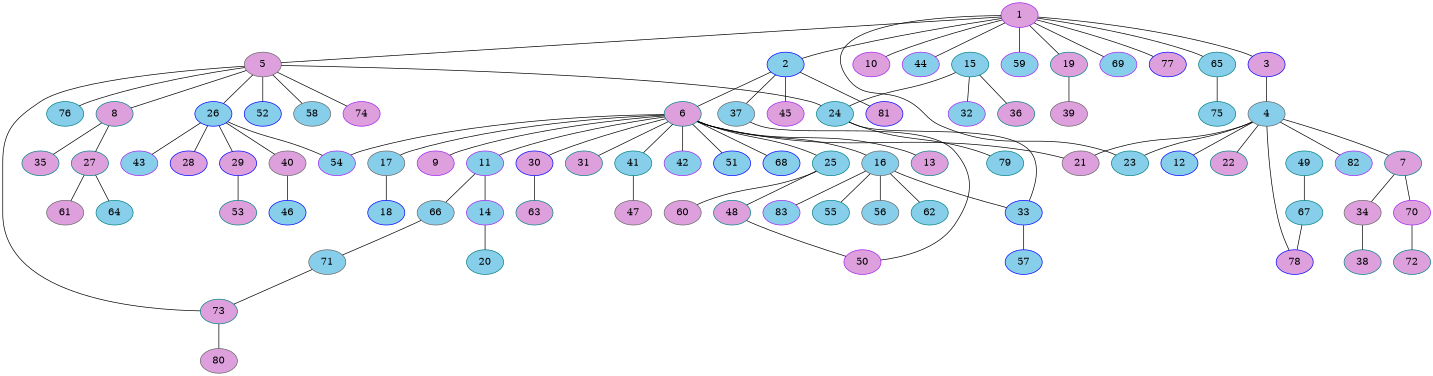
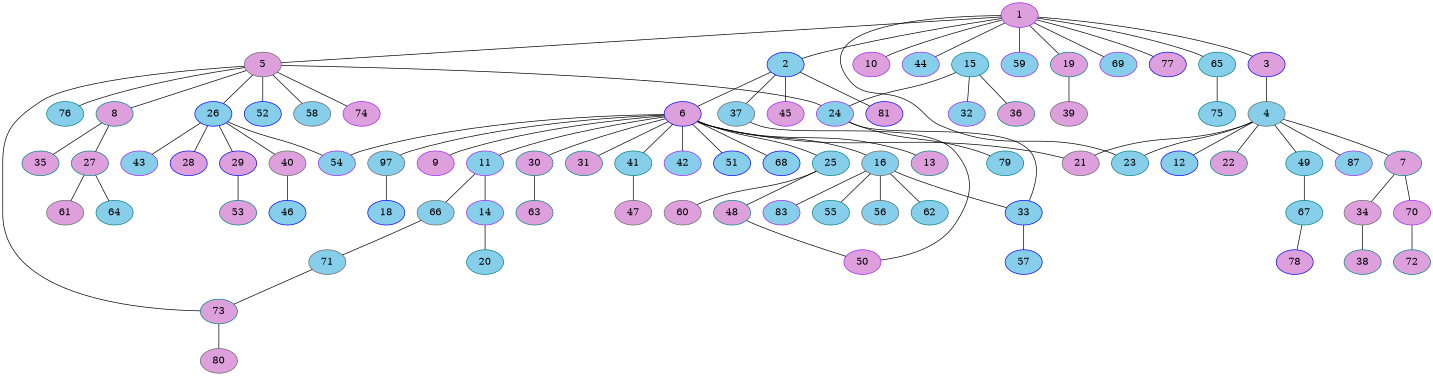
(683, 114) -> (683, 114)
(835, 114) -> (835, 114)
(386, 163) -> (386, 163)
(534, 163) -> (534, 163)
(1354, 163) -> (1354, 163)
(1273, 189) -> (1285, 139)
